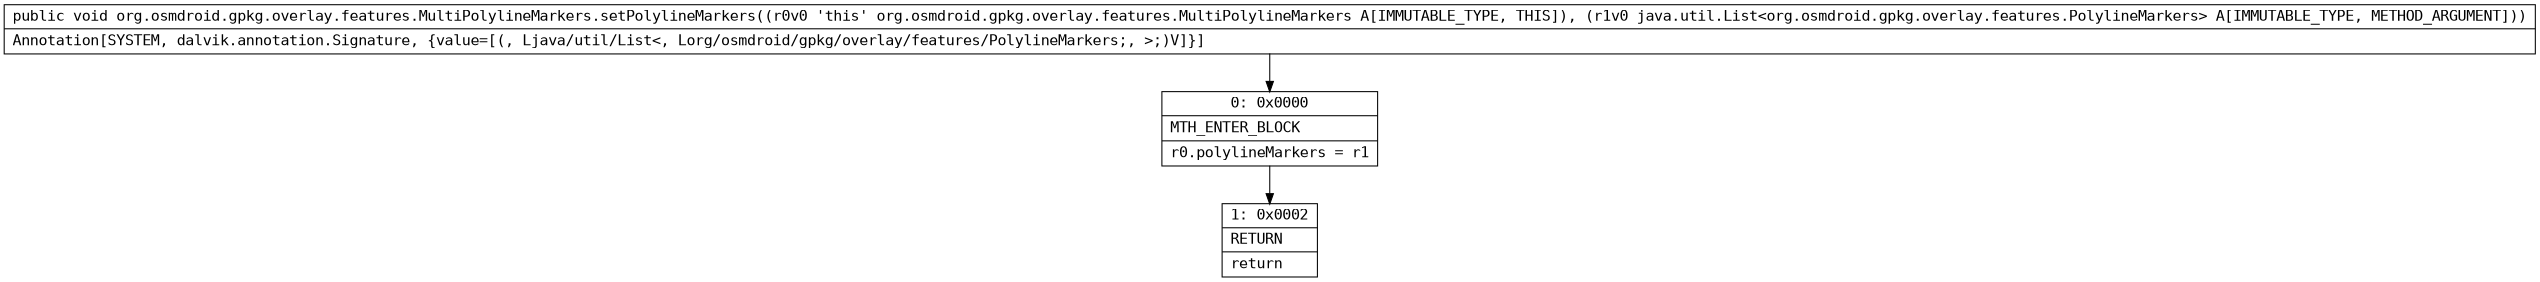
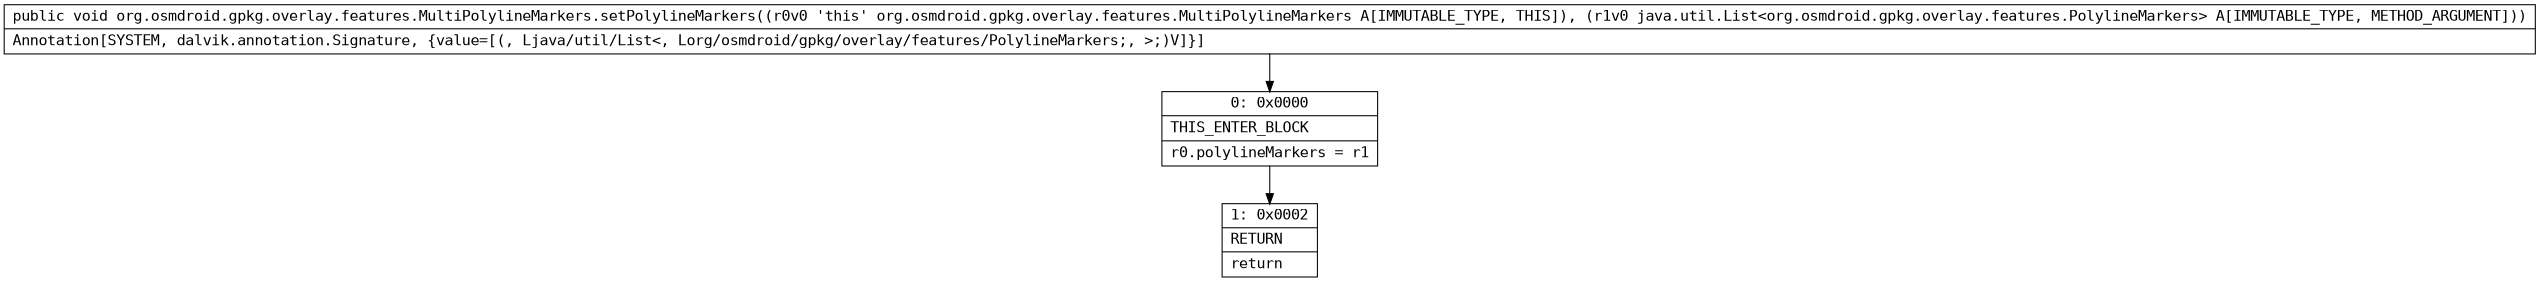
(1235, 128) -> (1240, 128)
